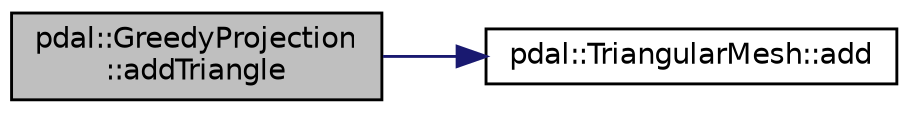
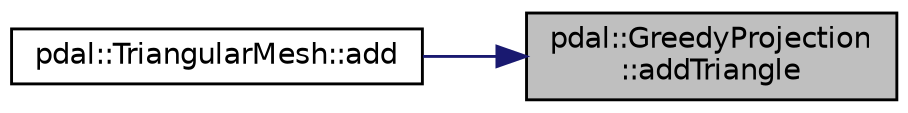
(420, 56) -> (460, 56)
